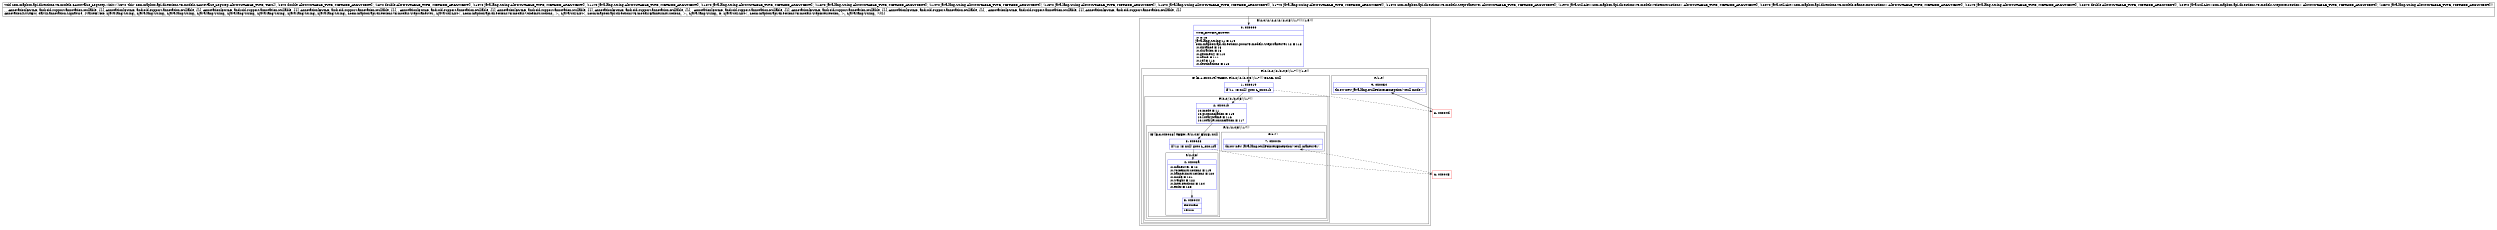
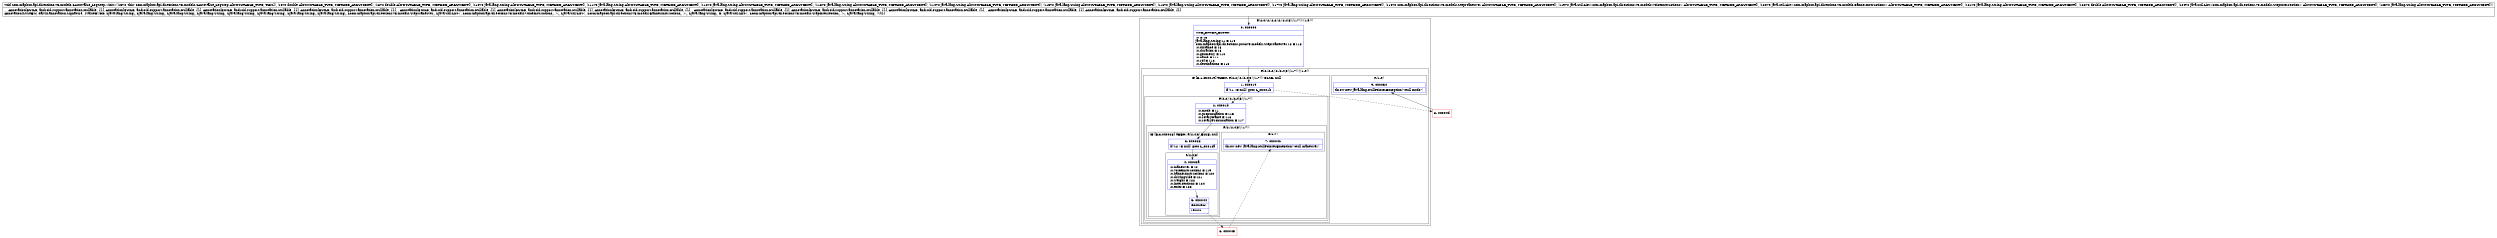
(1320, 165) -> (1214, 220)
(1181, 177) -> (1186, 177)
